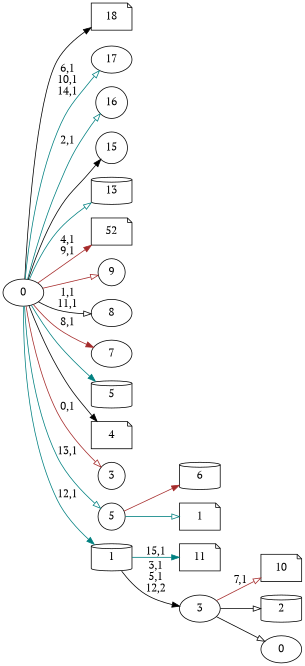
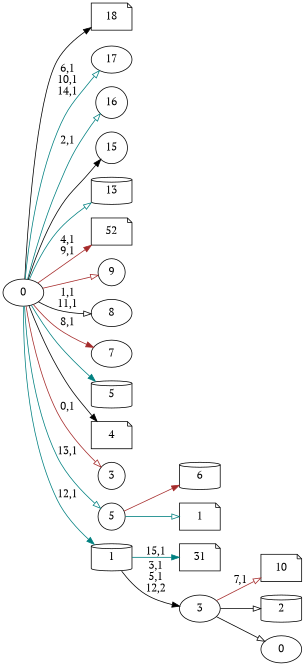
(200, 557) -> (200, 557)
